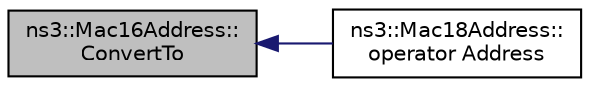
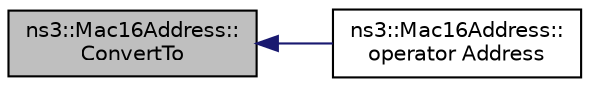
(457, 43) -> (457, 43)
